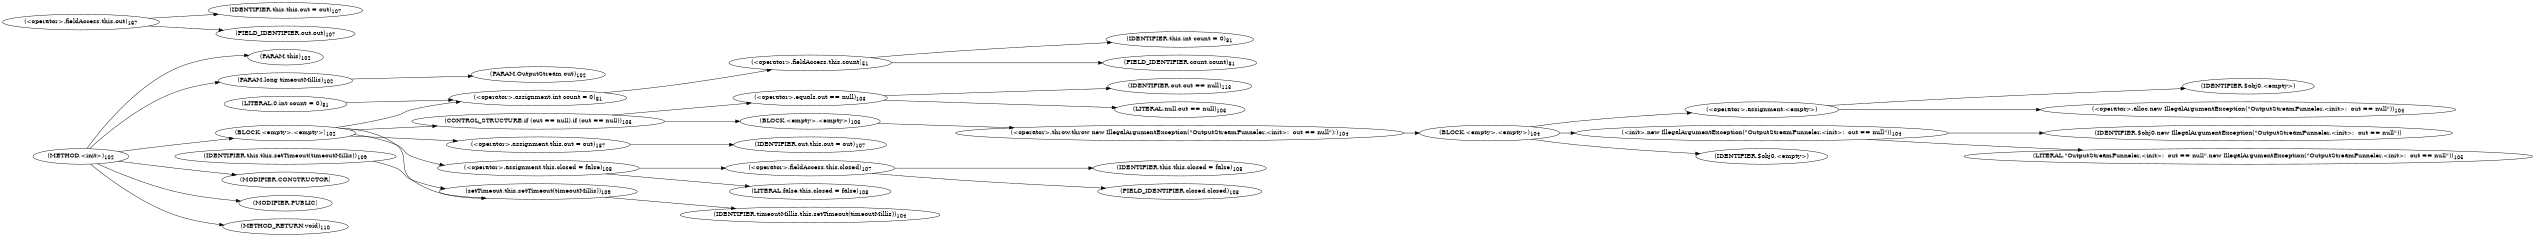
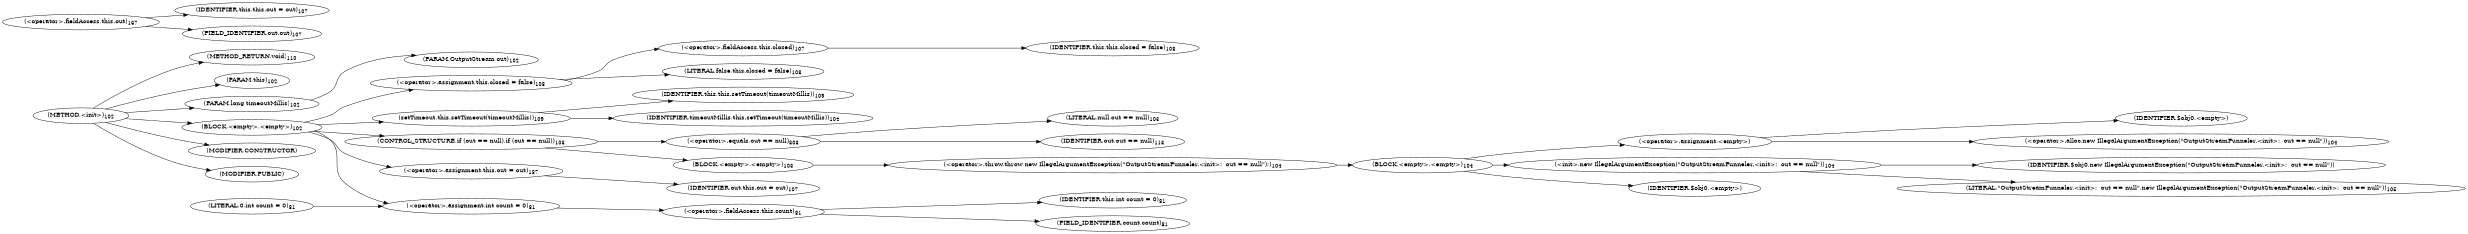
(866, 62) -> (799, 211)
(861, 97) -> (794, 141)
(402, 172) -> (603, 107)
(1180, 192) -> none
